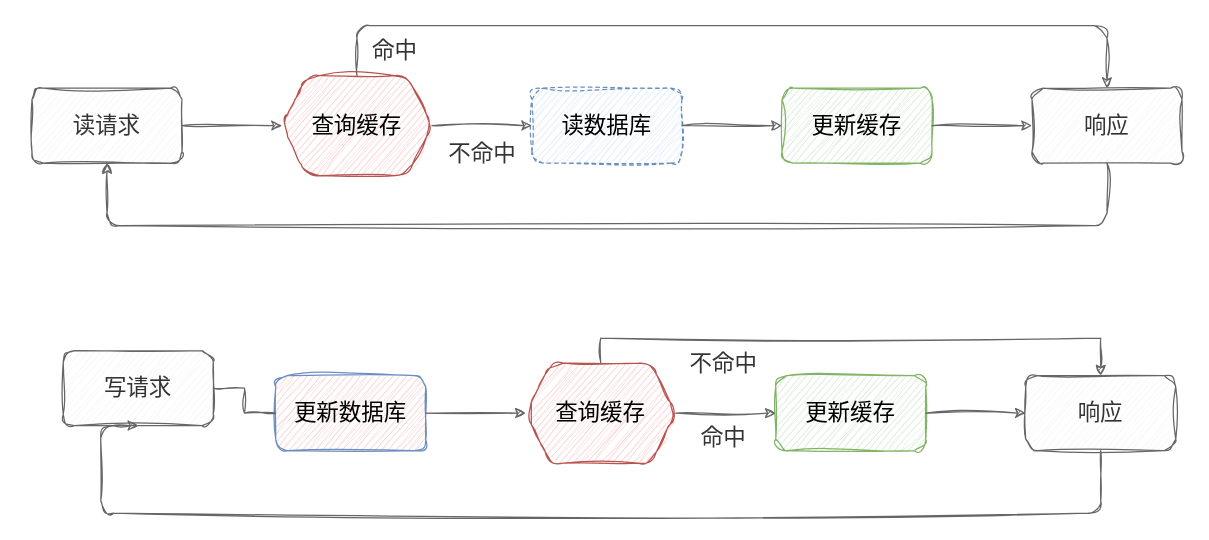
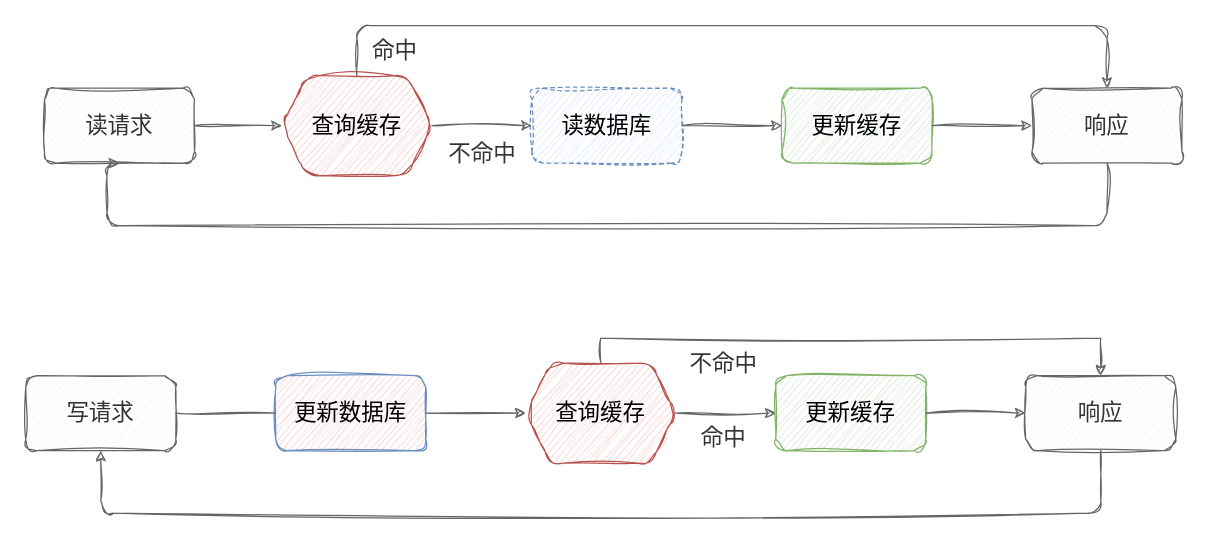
(107, 126) -> (119, 126)
(138, 388) -> (101, 413)
